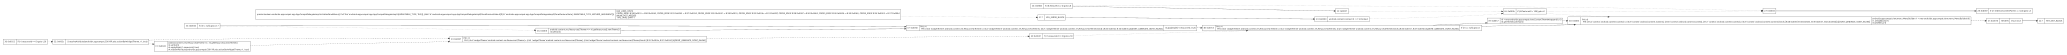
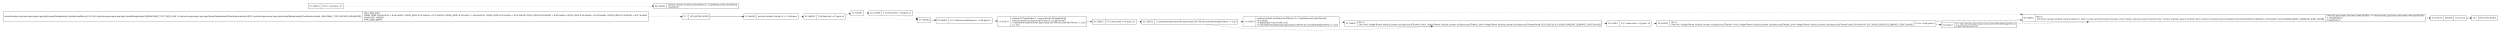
(1435, 17) -> (800, 17)
none -> (1042, 22)
(1052, 28) -> none
